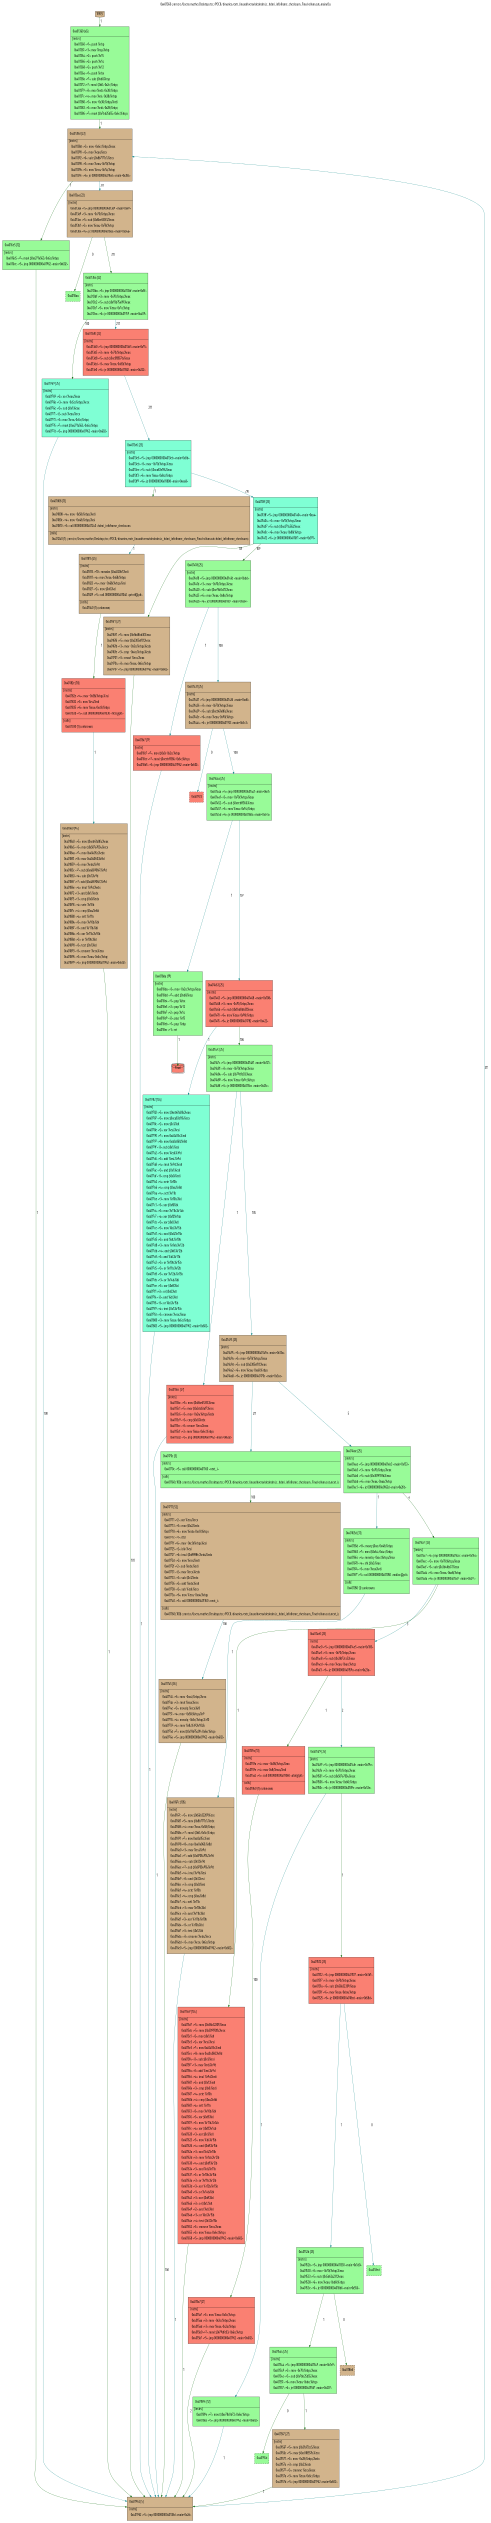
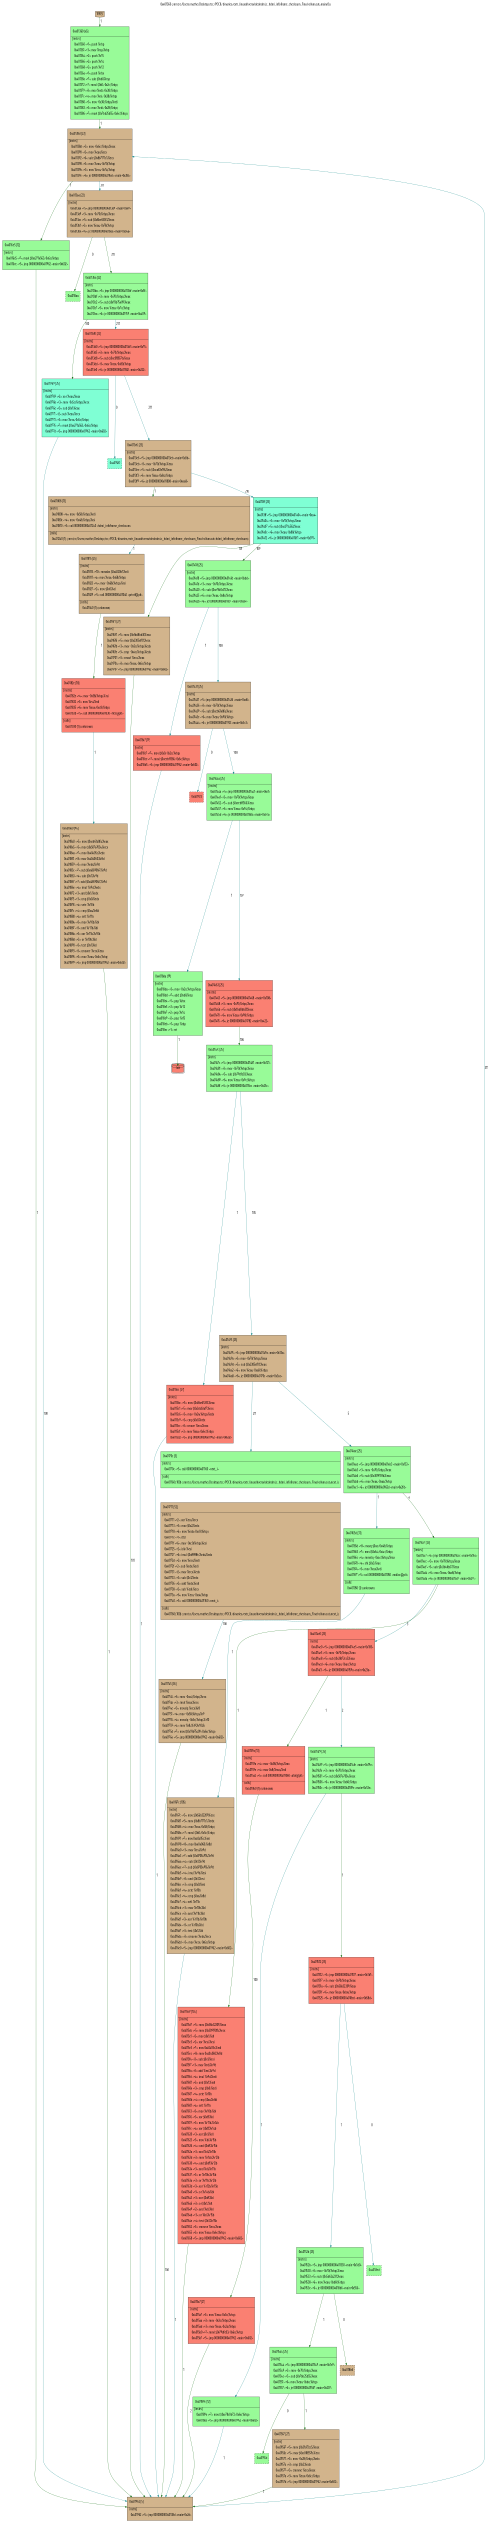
none -> (115, 464)
(158, 464) -> (158, 464)
(178, 1068) -> (178, 1068)
(176, 1213) -> none
(251, 1494) -> none
